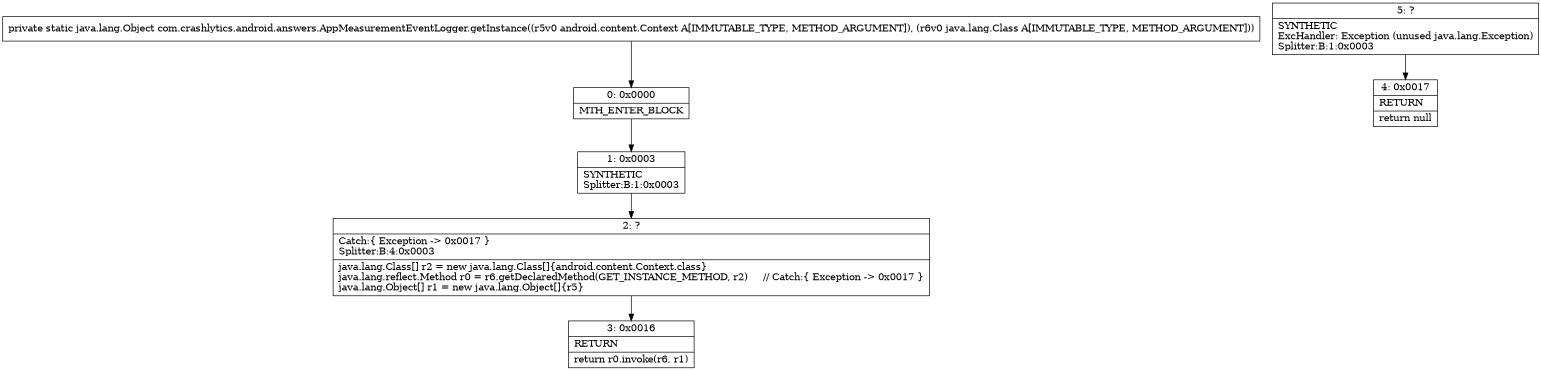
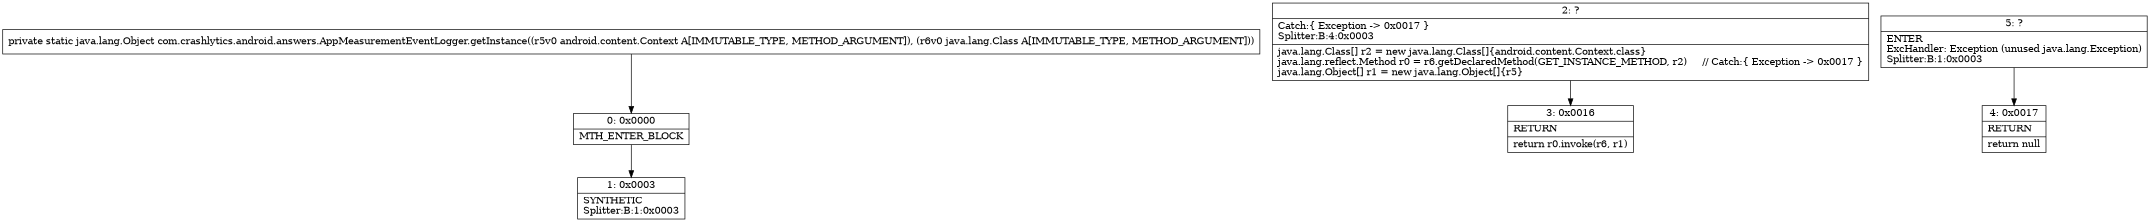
(1308, 26) -> (1904, 39)
(631, 202) -> none
